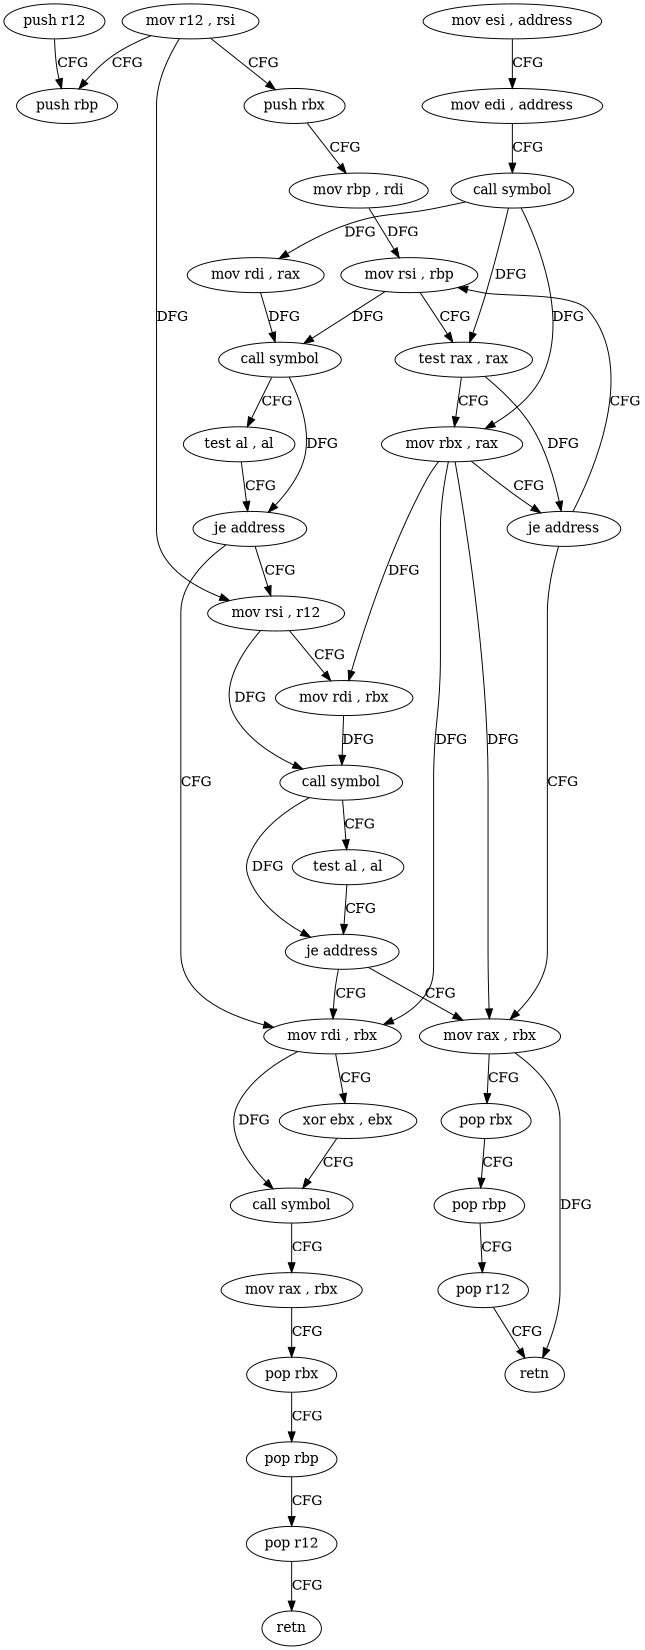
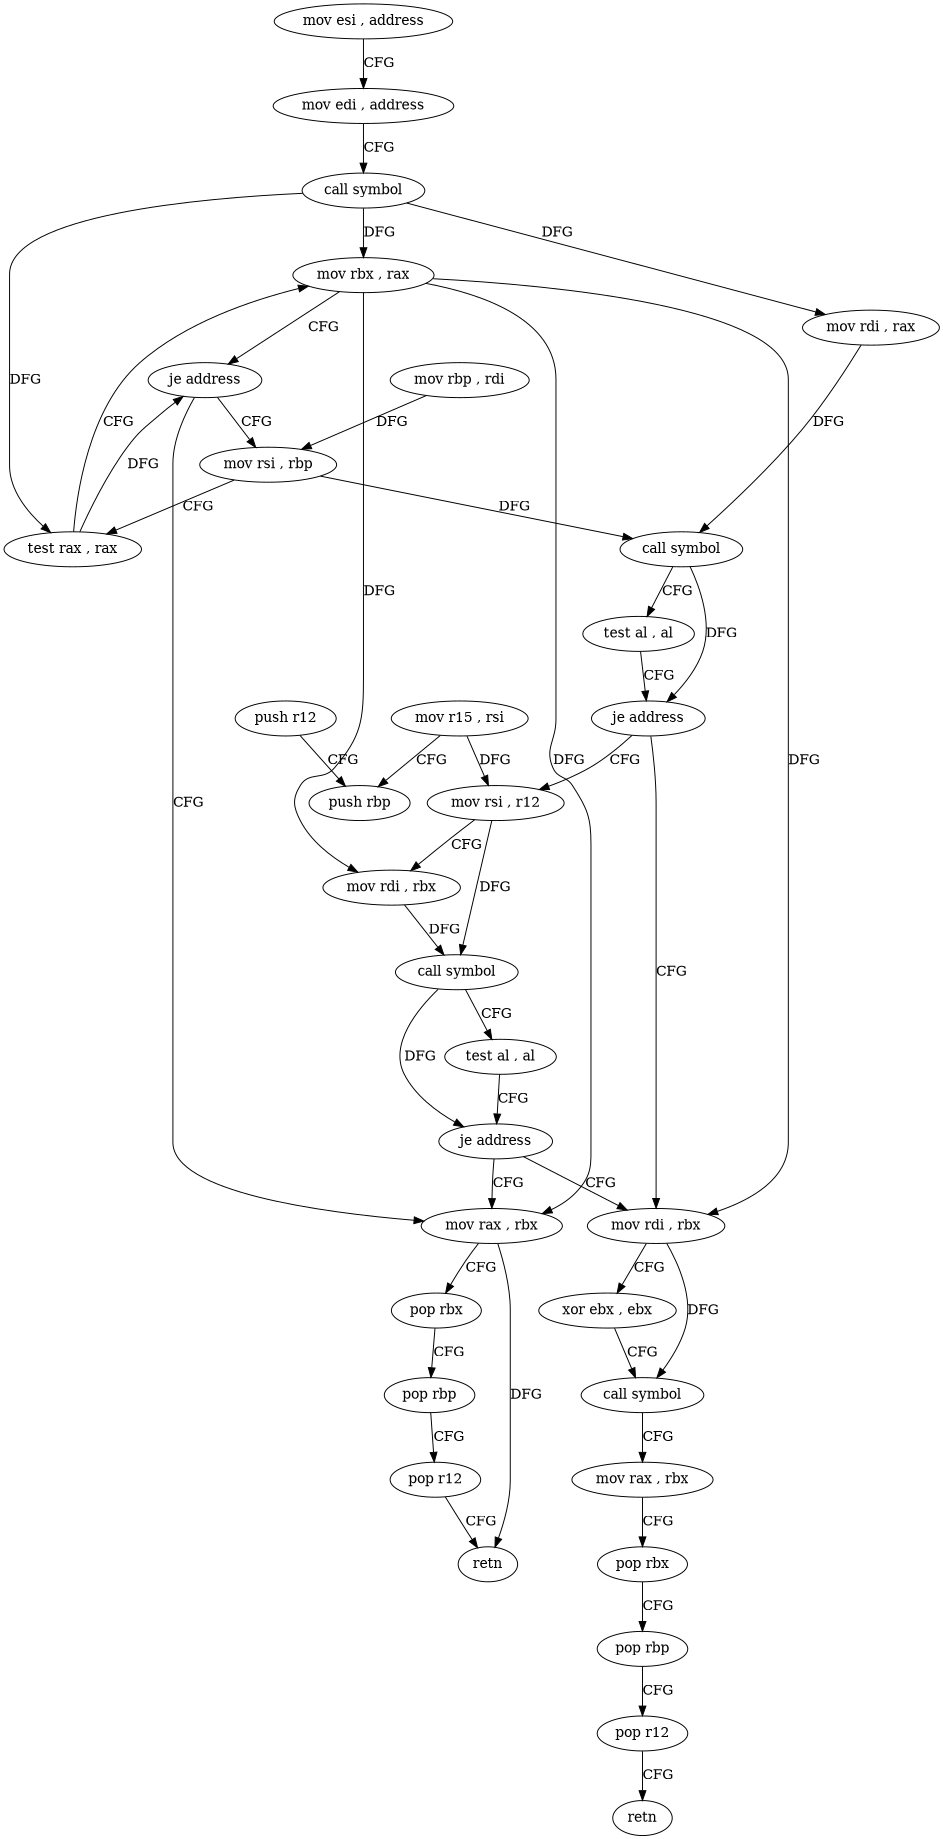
(191, 21) -> (460, 718)
(295, 106) -> none
